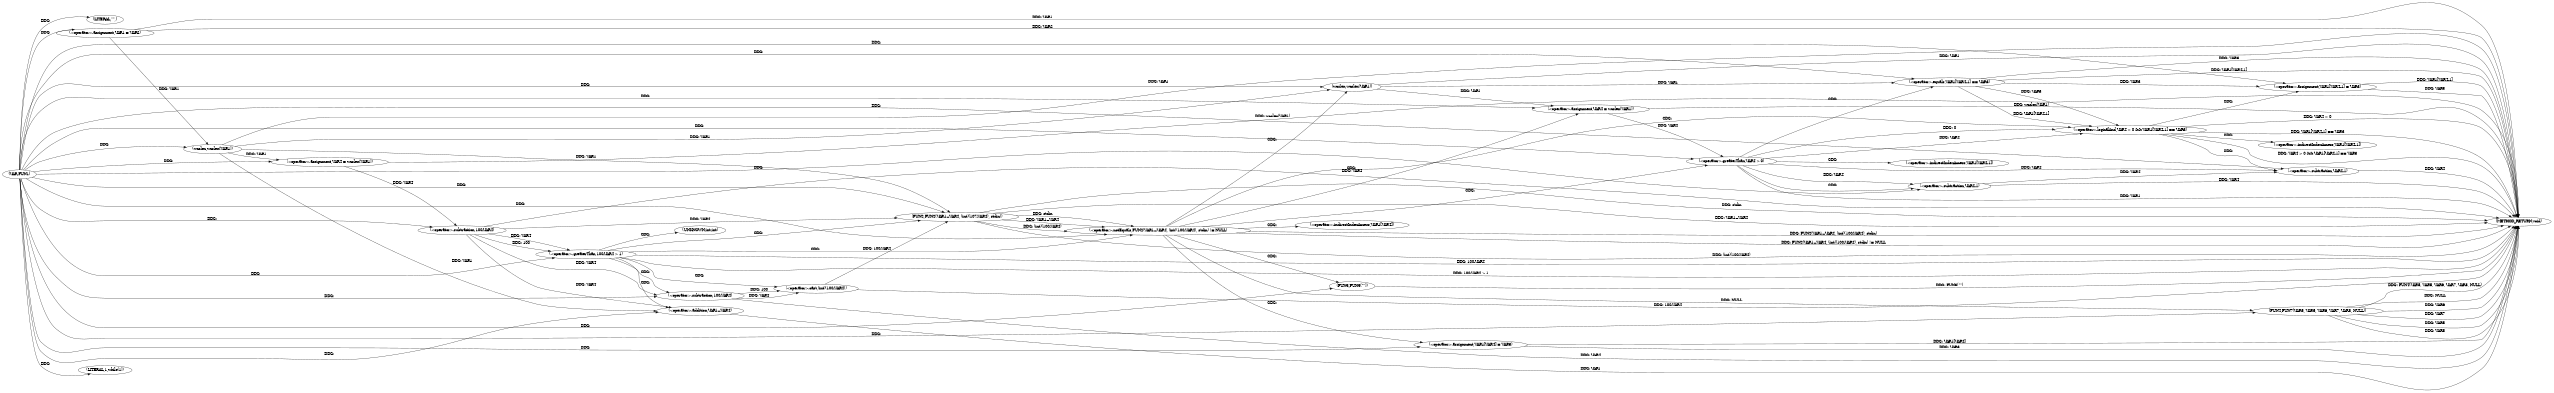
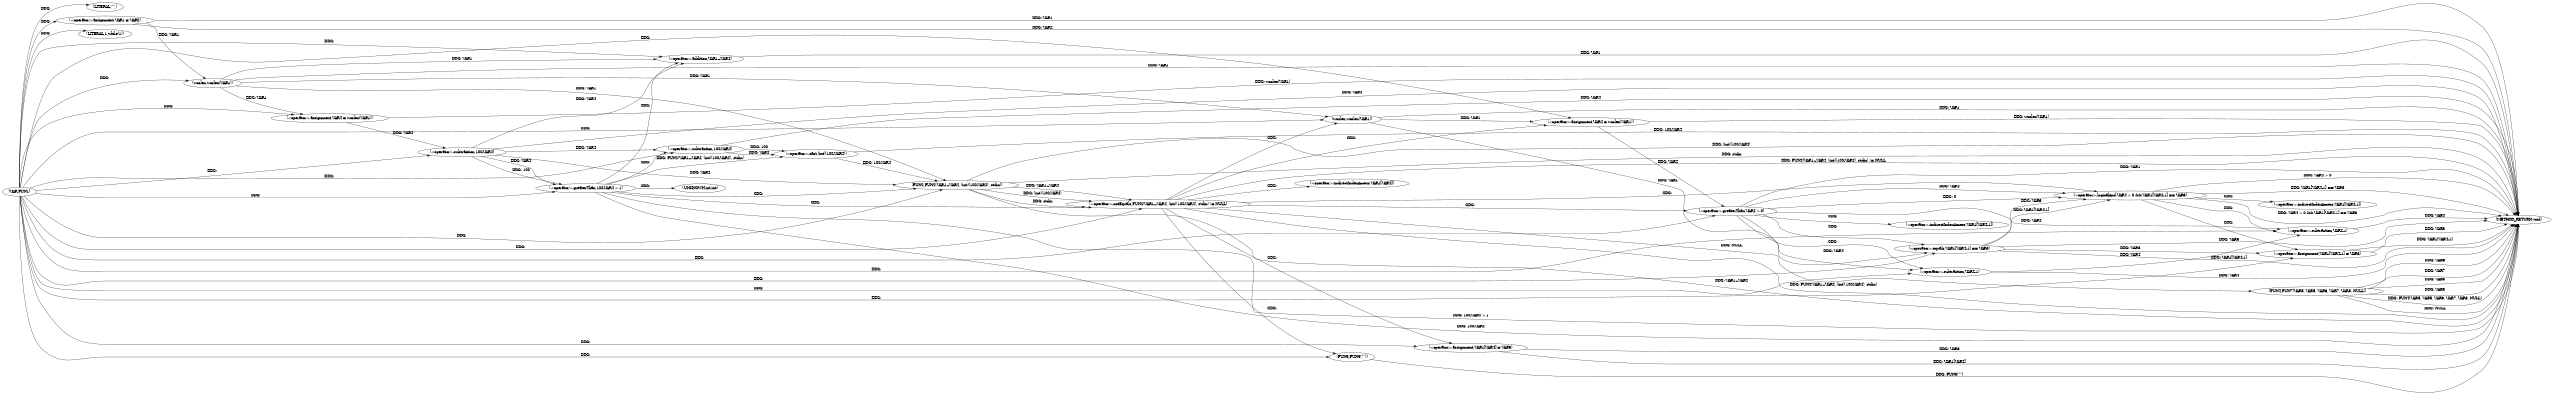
(957, 217) -> (957, 185)
(700, 276) -> (700, 158)
(1075, 334) -> none
